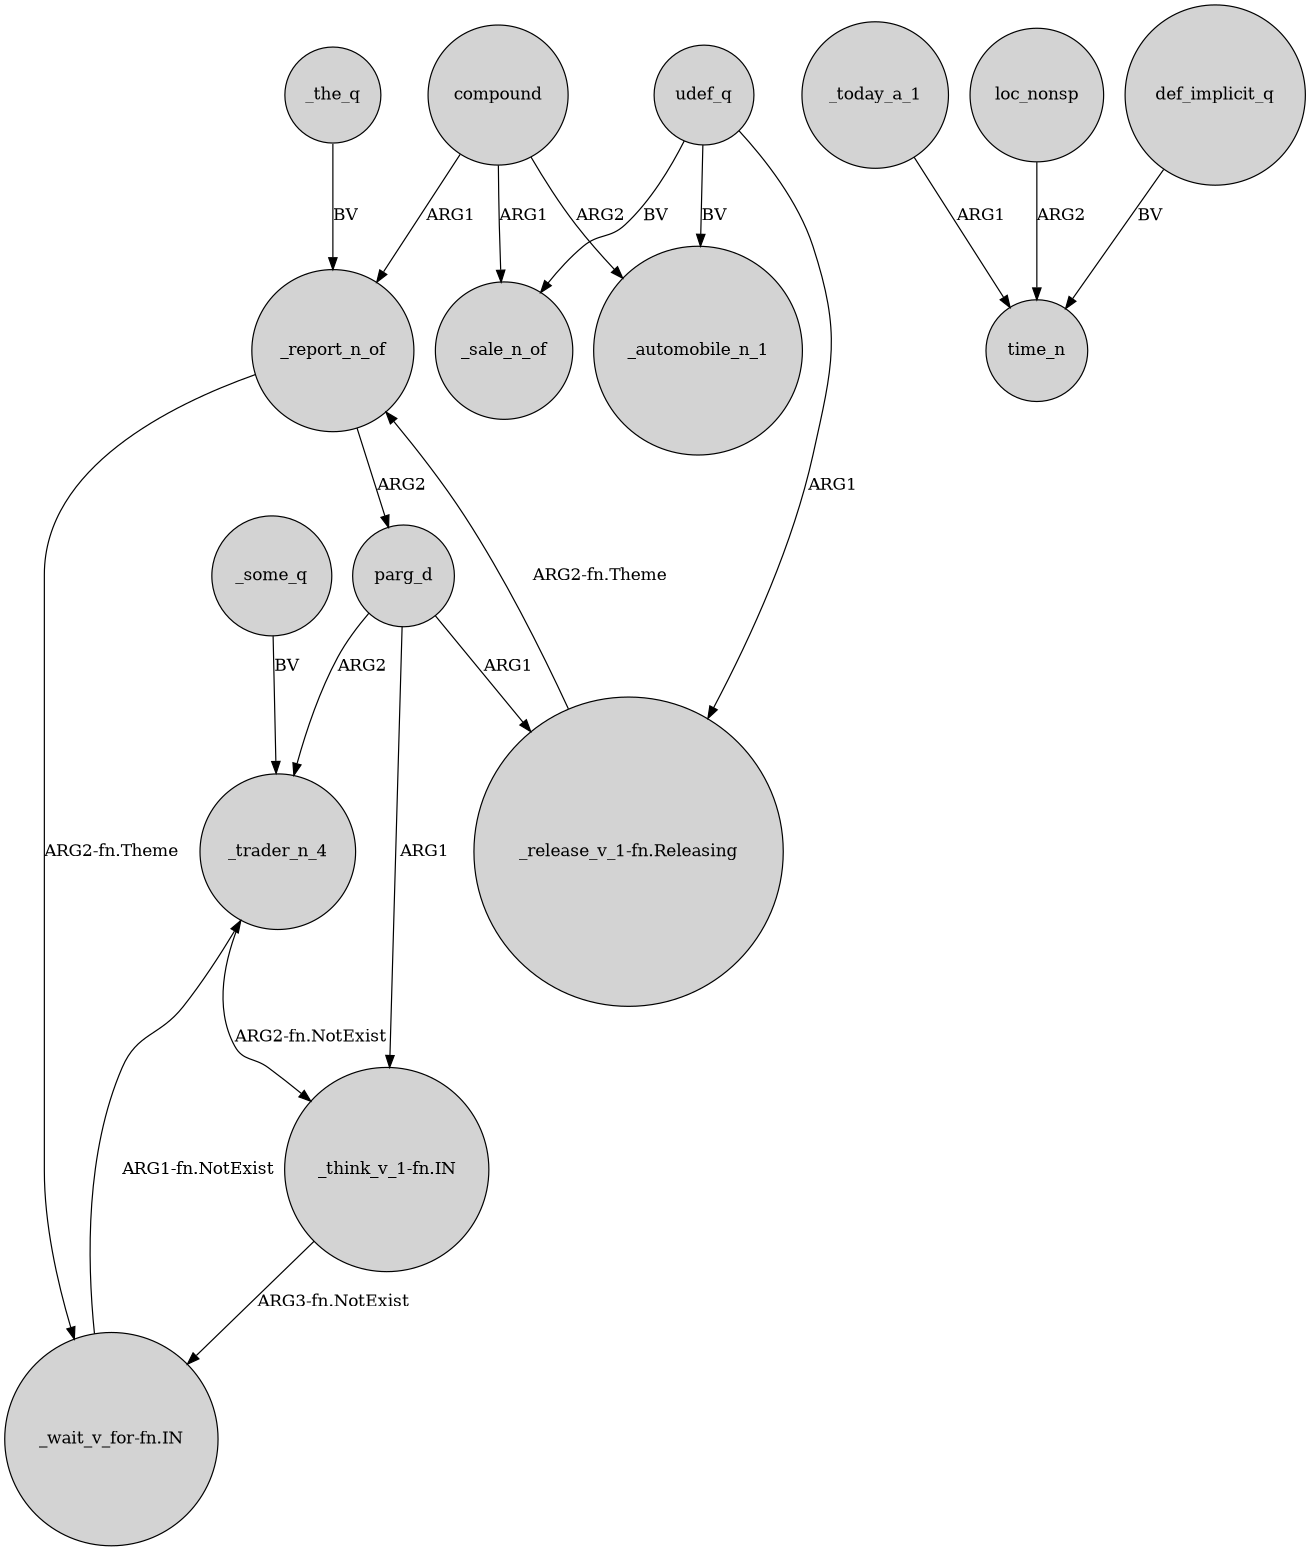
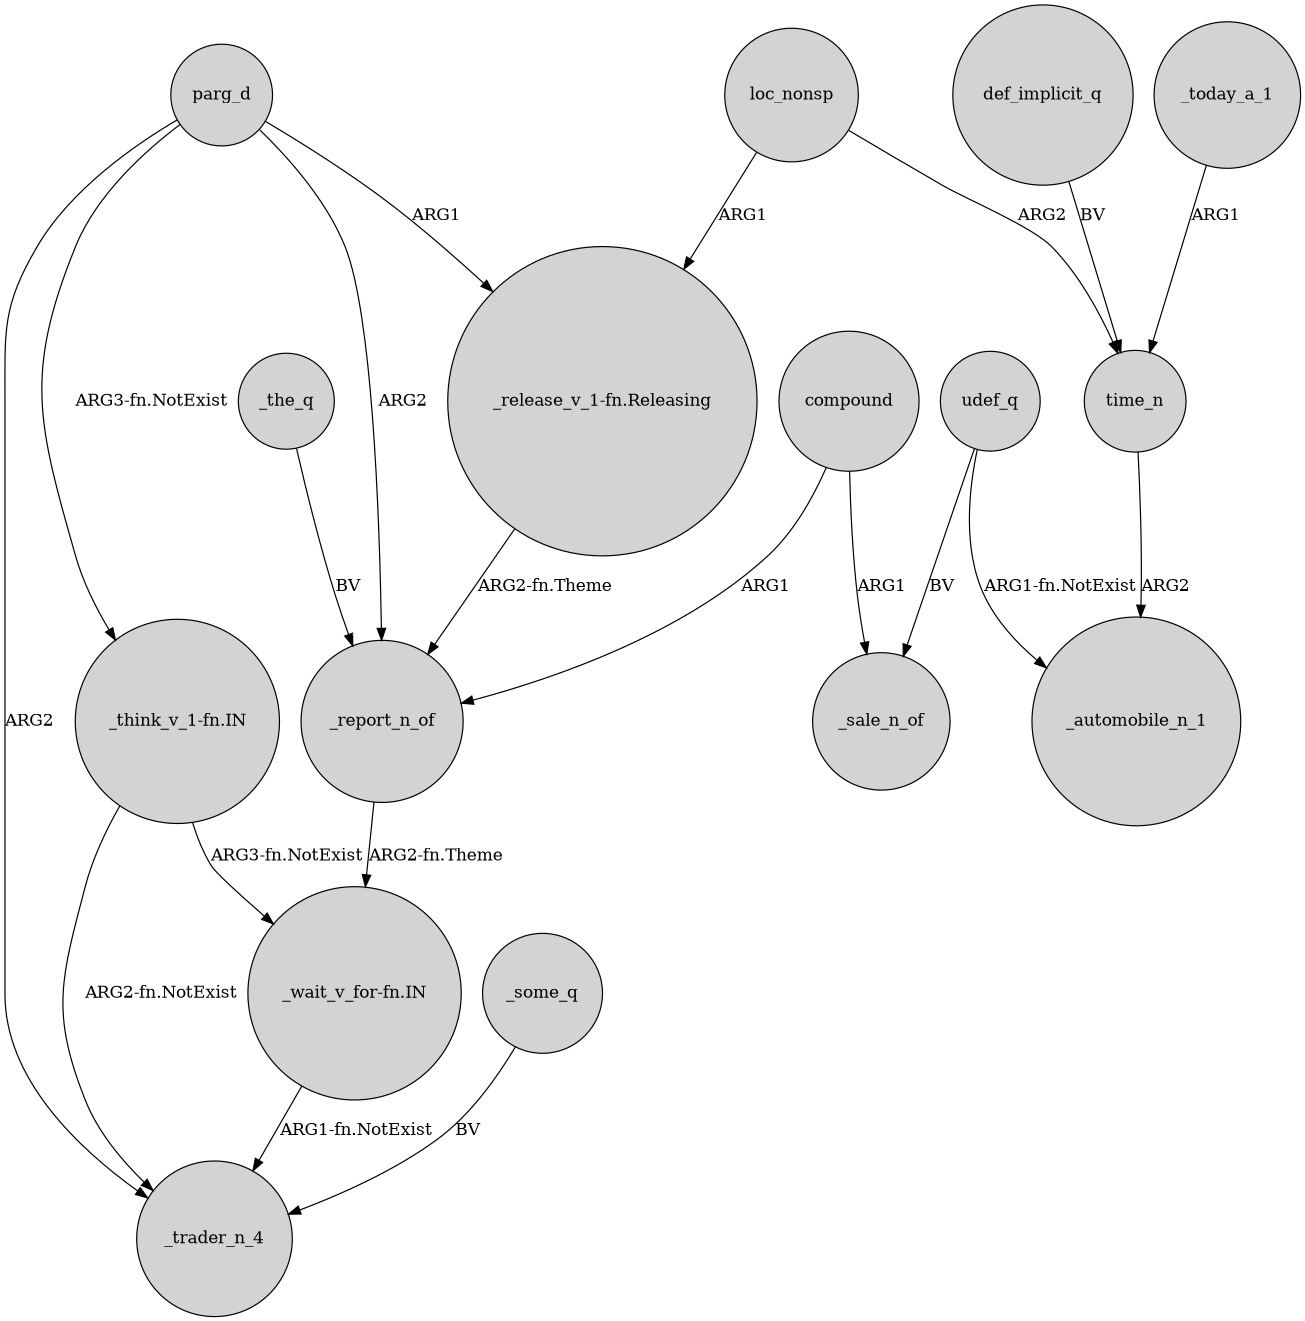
(569, 216) -> (1141, 528)
(714, 216) -> (1060, 587)
(821, 417) -> (724, 205)
(371, 472) -> (368, 363)
(424, 852) -> (152, 401)
(226, 1024) -> (63, 1000)
